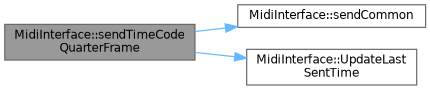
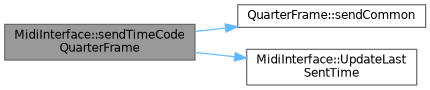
(332, 16) -> (332, 16)
